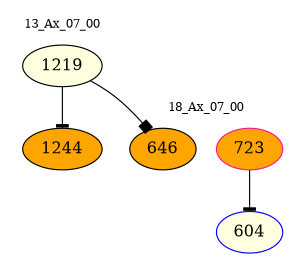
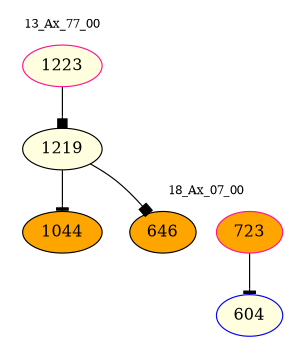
(62, 25) -> (62, 25)
none -> (62, 66)
(62, 149) -> (62, 232)
